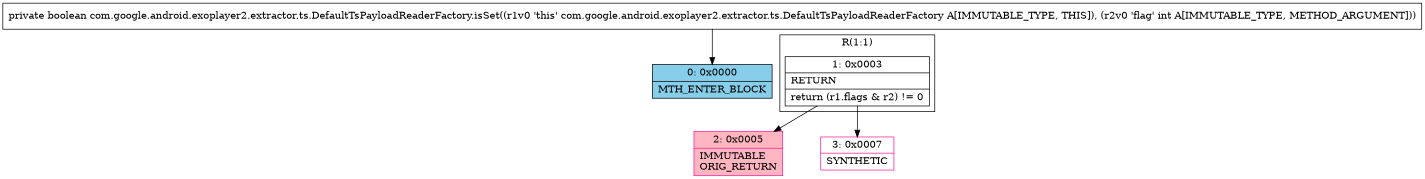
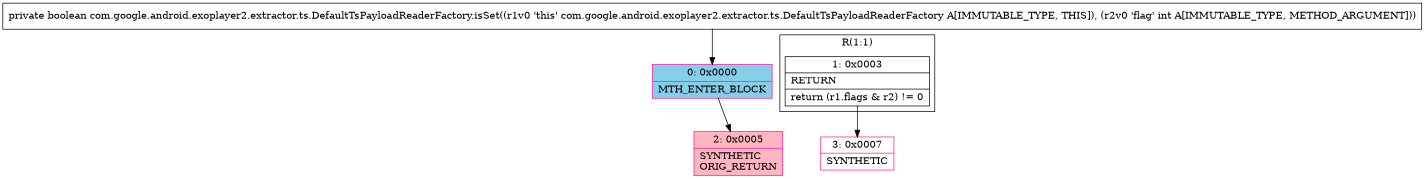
(712, 81) -> (712, 81)
(799, 117) -> (723, 111)
(733, 156) -> (731, 156)
